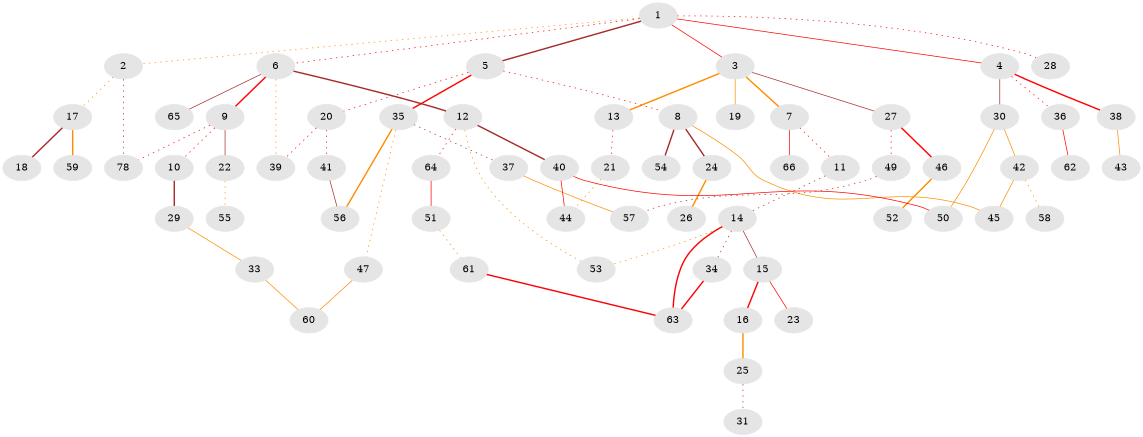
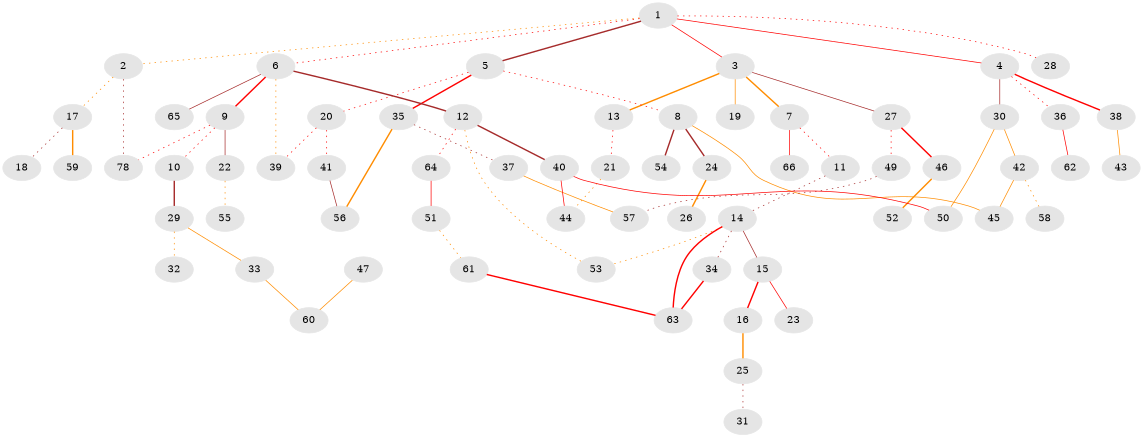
(47, 142) -> (47, 142)
(381, 193) -> none
none -> (174, 270)
